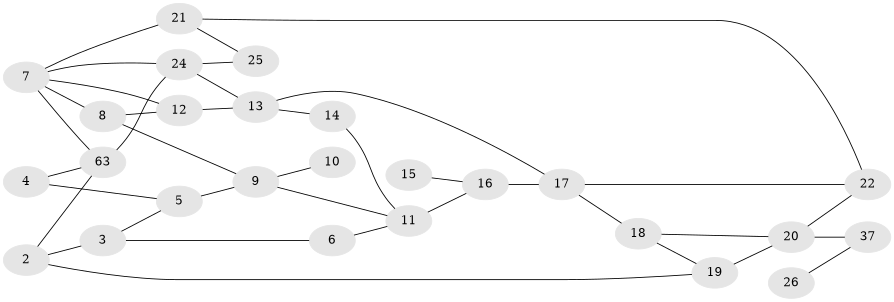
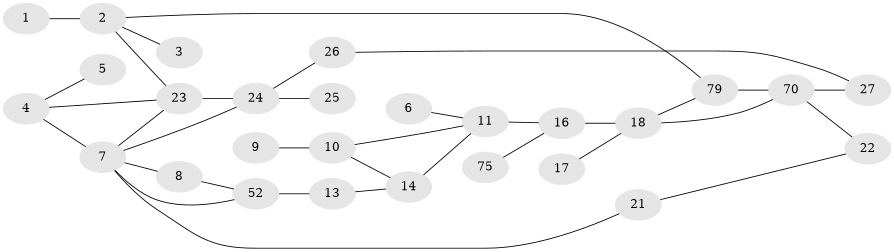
none -> (26, 19)
(218, 40) -> none
(218, 86) -> (294, 76)
(179, 111) -> (256, 194)
(416, 112) -> none
none -> (65, 133)
(179, 149) -> none
(103, 162) -> (179, 99)
none -> (371, 167)
(409, 175) -> (485, 167)
(524, 184) -> (600, 123)
(715, 184) -> none
(218, 192) -> none
(332, 201) -> (409, 136)
(141, 221) -> none
(791, 237) -> (791, 90)
(868, 237) -> (868, 90)
(218, 241) -> none
(715, 273) -> (715, 90)
